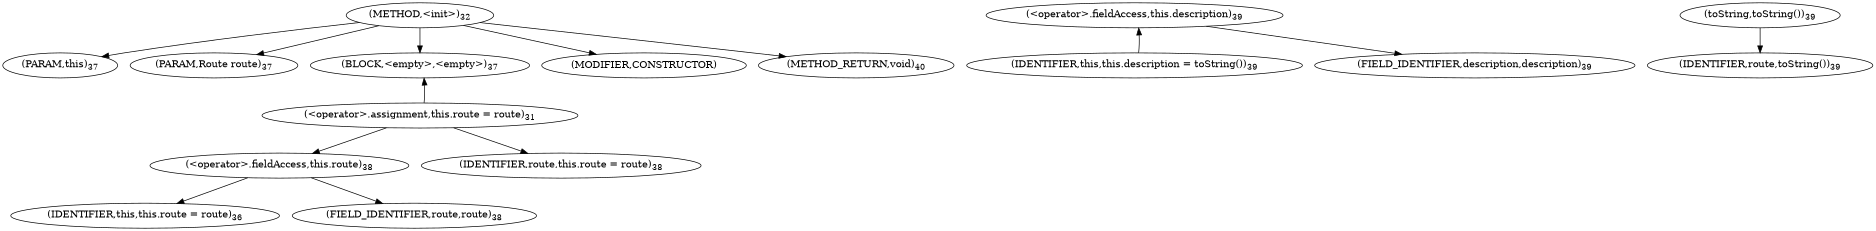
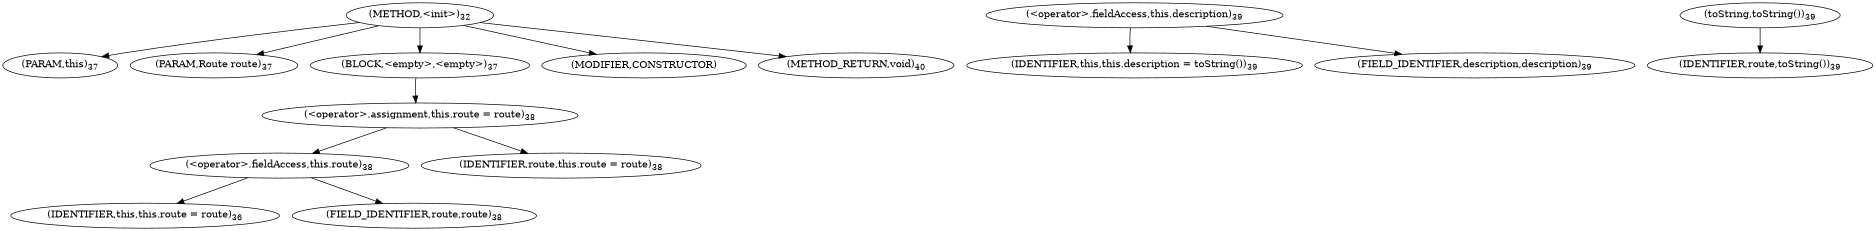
(1139, 44) -> (1130, 37)
(425, 94) -> (415, 87)
(530, 114) -> (530, 114)
